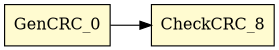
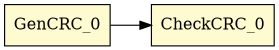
(213, 25) -> (213, 25)
